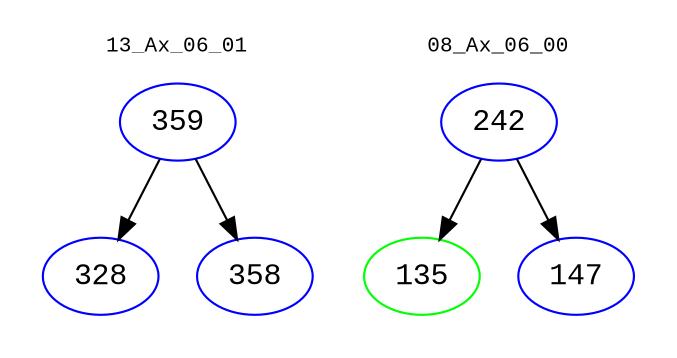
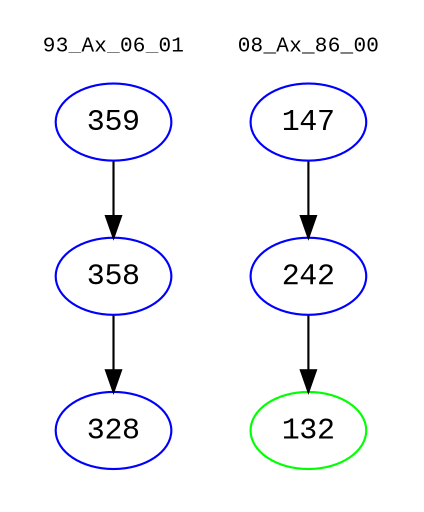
(178, 46) -> (115, 46)
(499, 46) -> (309, 46)
(144, 190) -> (114, 343)
(533, 190) -> (308, 189)
(422, 276) -> (308, 430)
